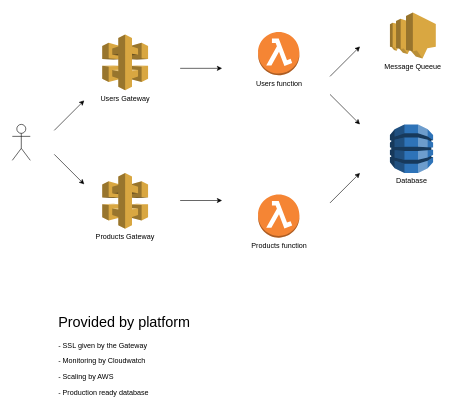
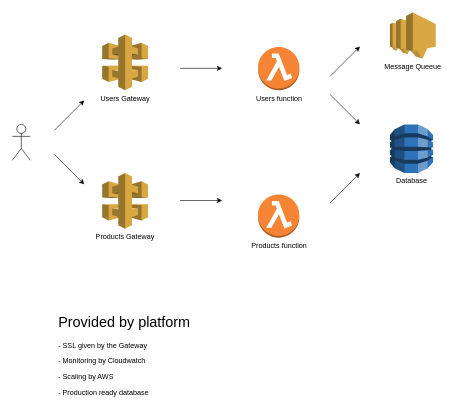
(279, 54) -> (279, 69)
